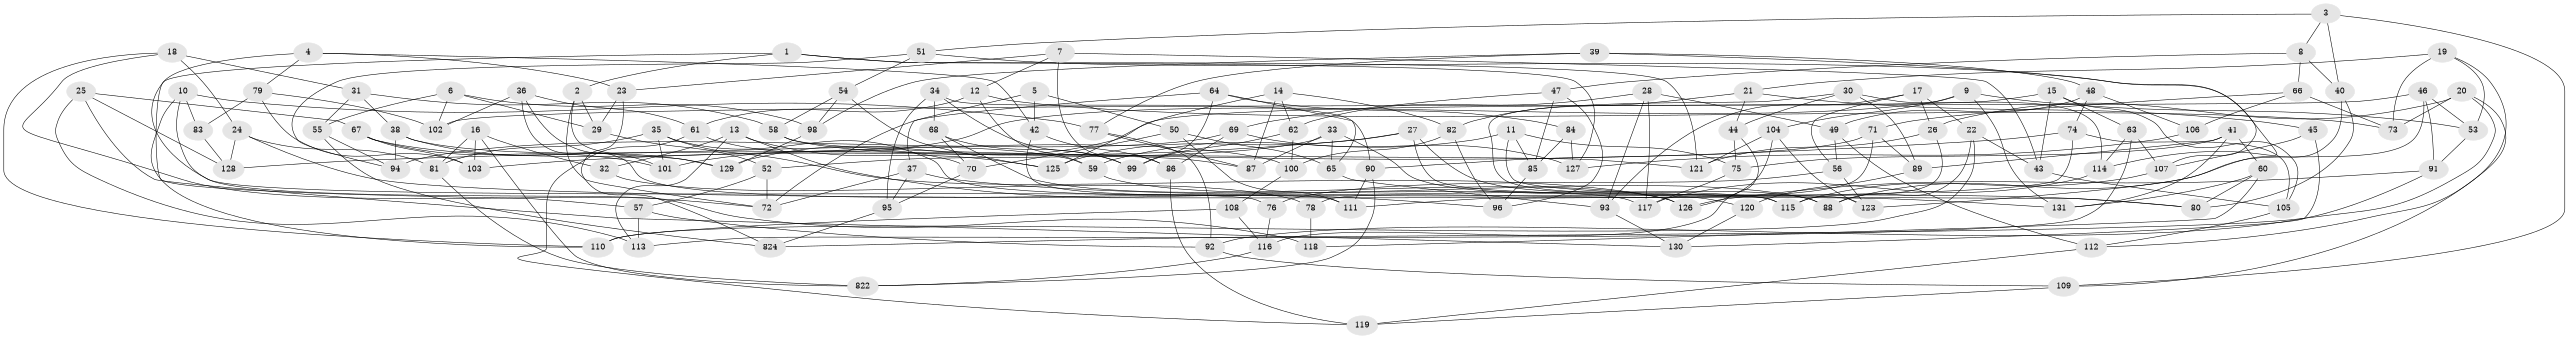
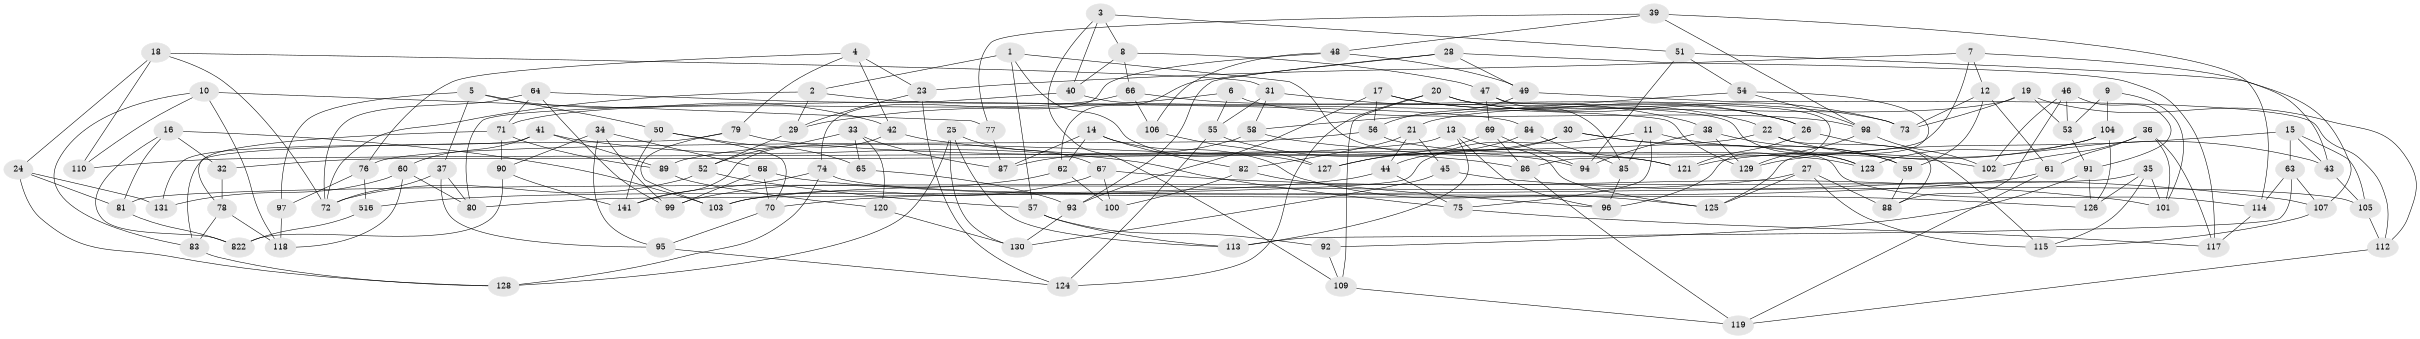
(444, 108) -> (1927, 151)
(1313, 113) -> (522, 108)
(2009, 164) -> none
(1194, 165) -> none
none -> (282, 209)
(1232, 209) -> none
(1351, 209) -> (625, 209)
none -> (208, 228)
(770, 248) -> (1063, 287)
(1265, 248) -> (366, 209)
